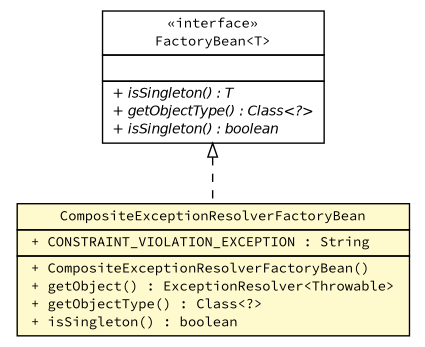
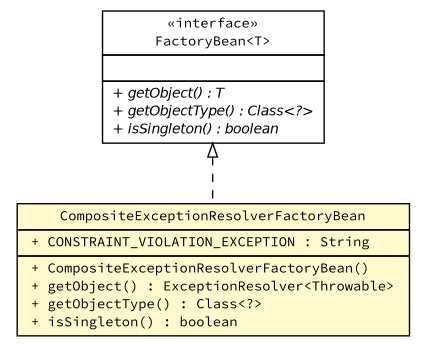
(173, 94) -> (169, 94)
